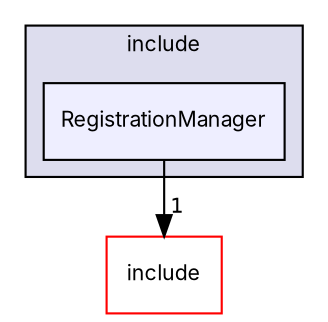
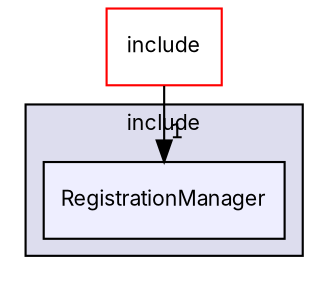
(164, 191) -> (164, 117)
